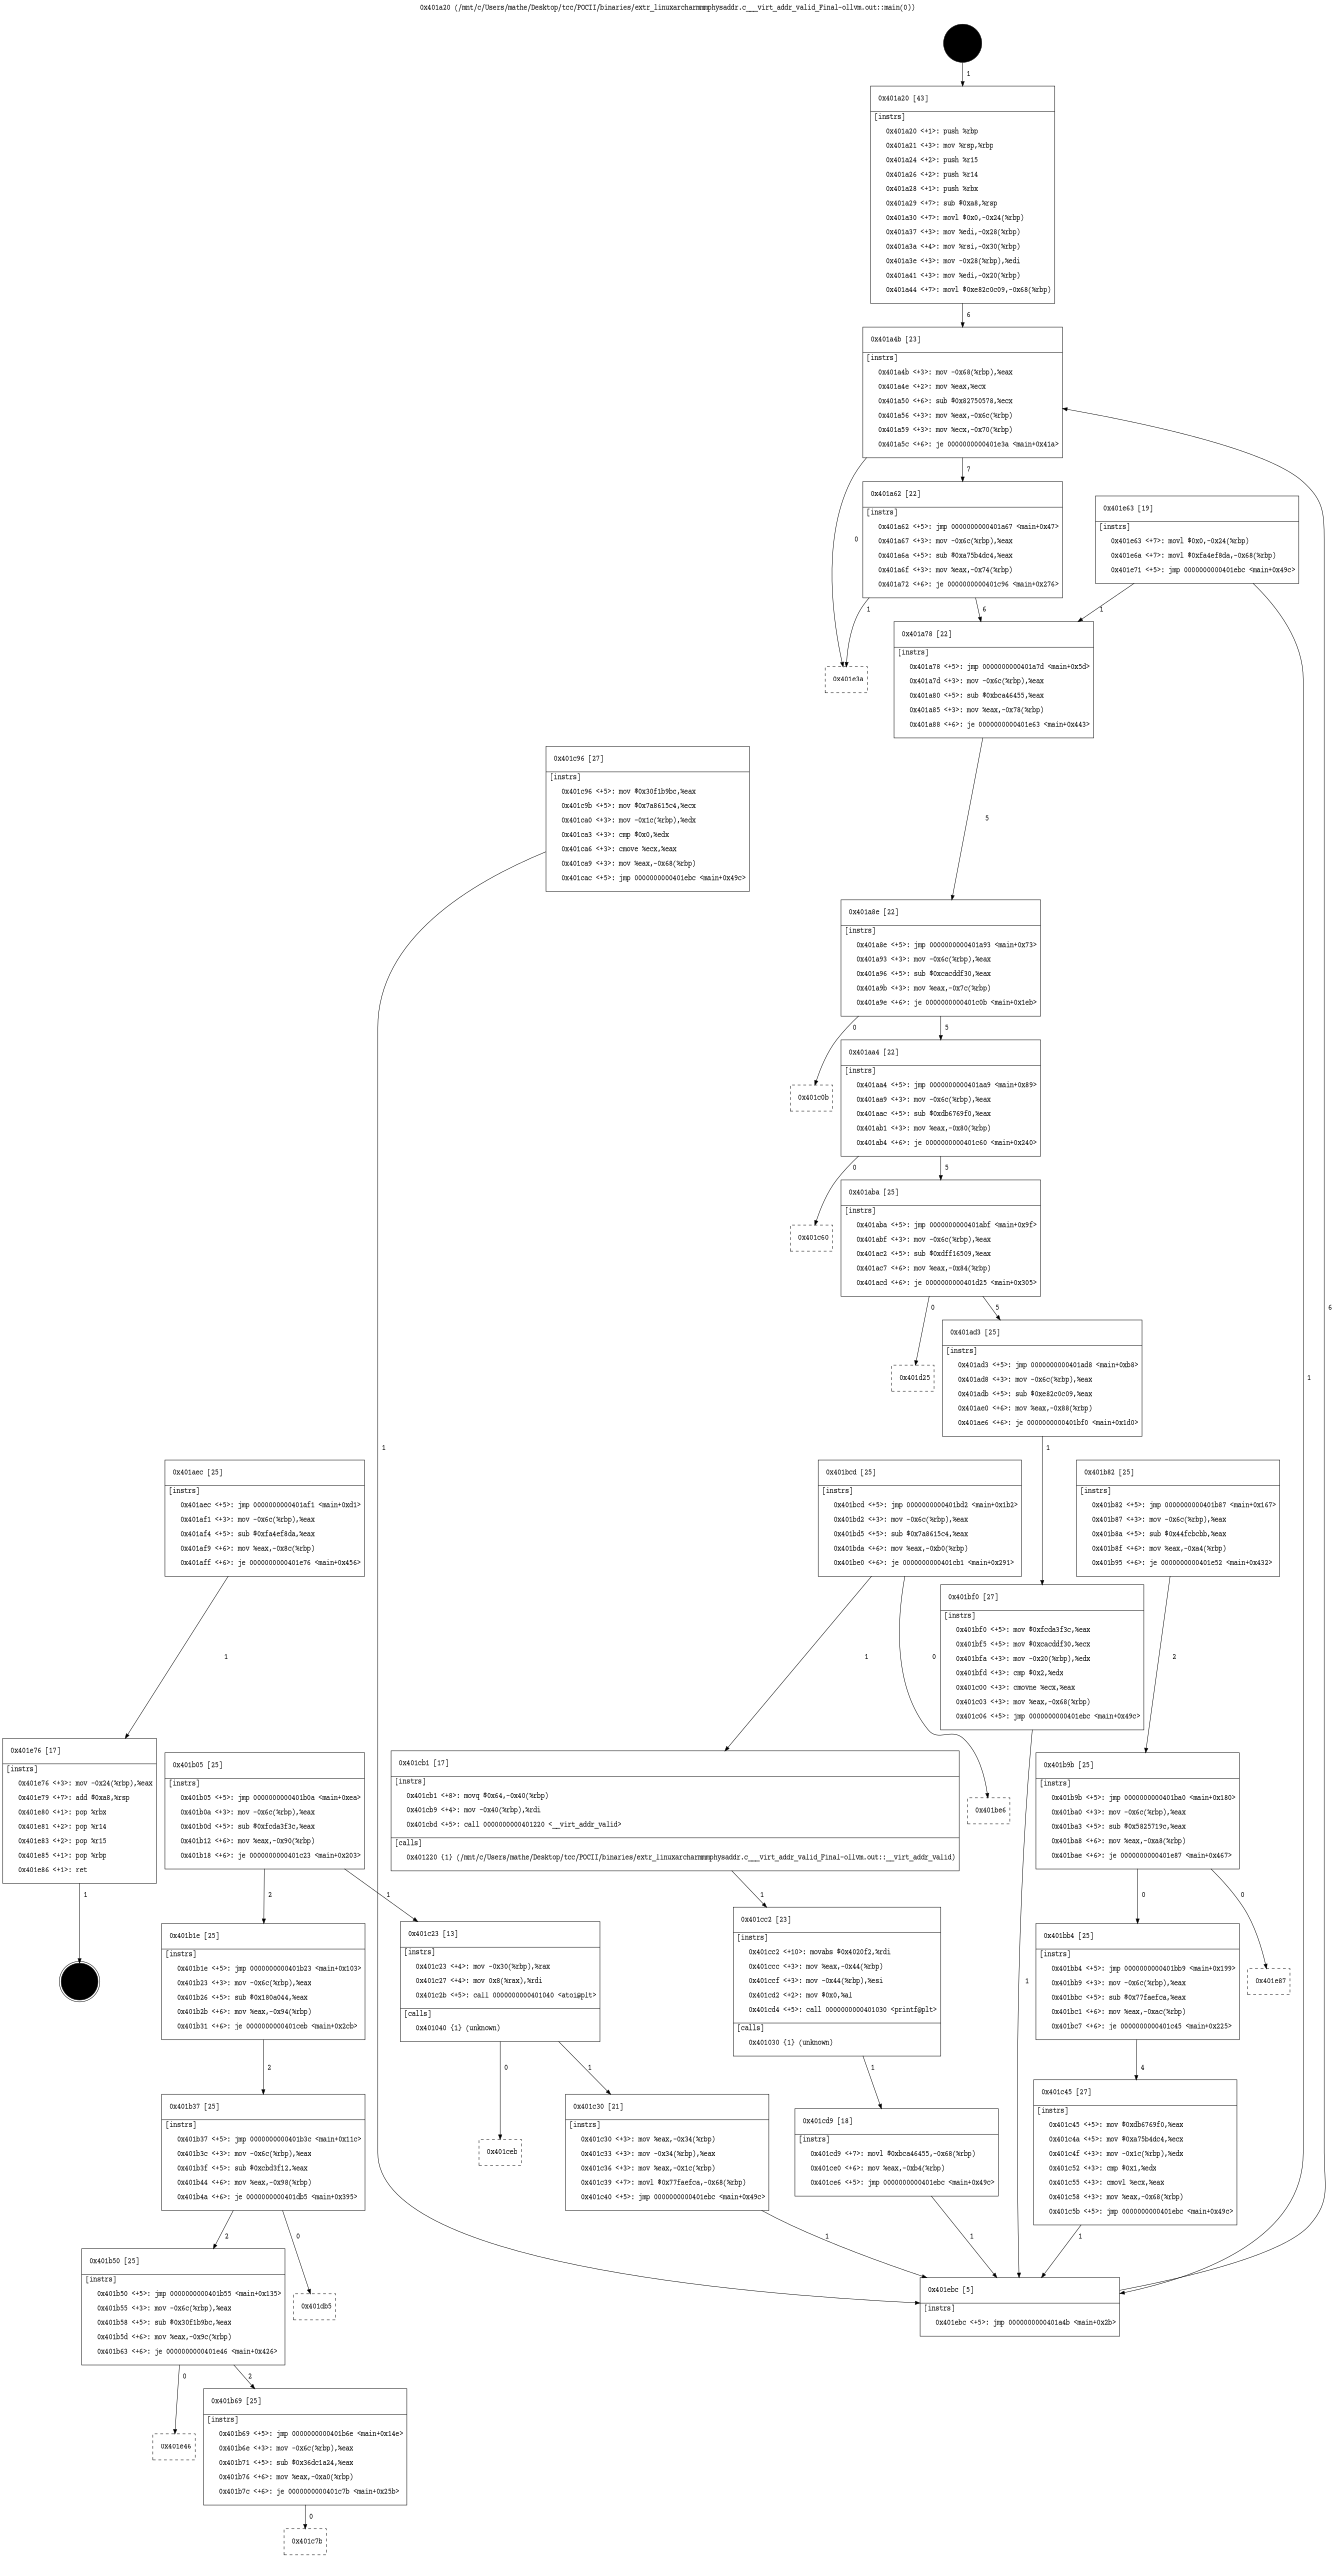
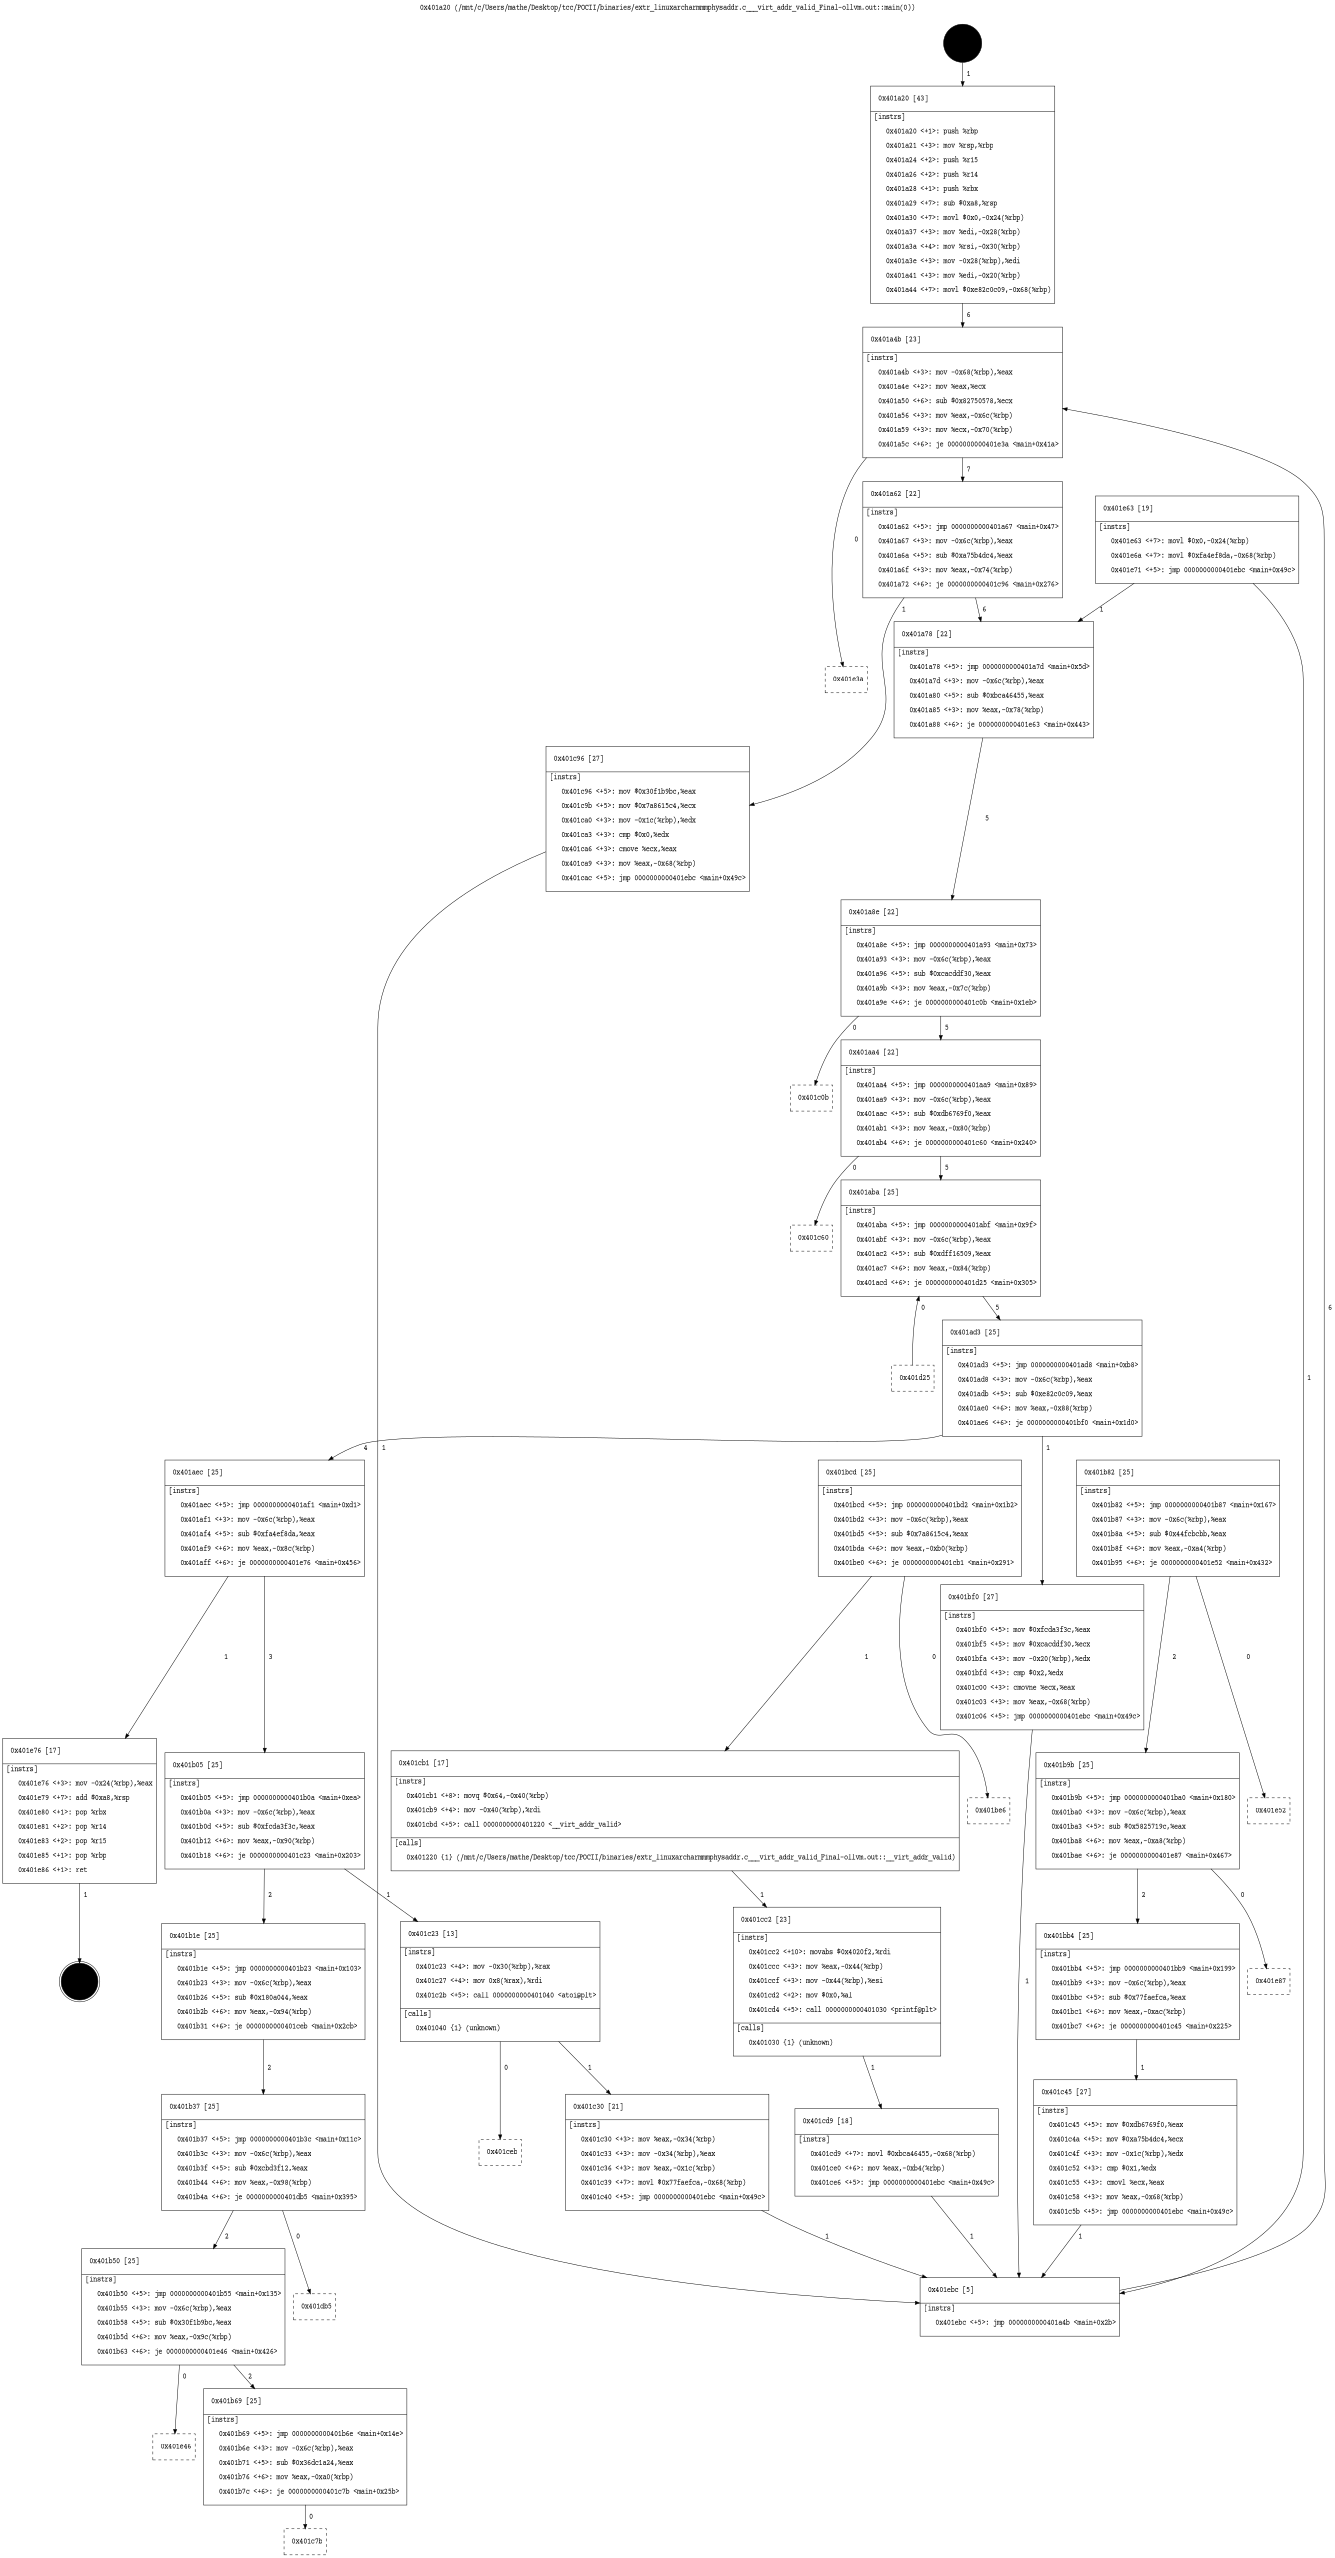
(853, 628) -> (875, 733)
(923, 1328) -> (913, 1333)
none -> (636, 1439)
none -> (265, 1662)
none -> (1269, 1811)
(1142, 1895) -> (1142, 1895)
(1141, 2068) -> (1141, 2068)
